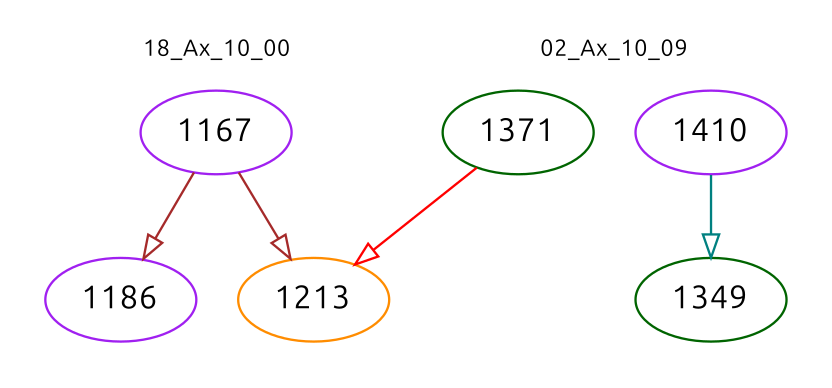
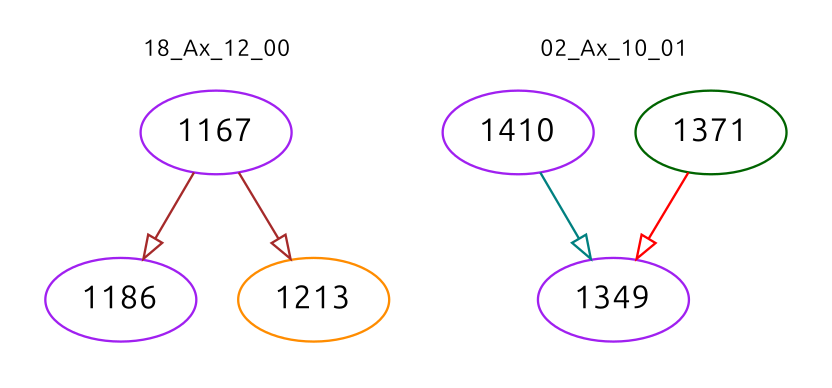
(217, 50) -> (217, 50)
(615, 50) -> (615, 50)
(441, 196) -> (669, 206)
(711, 300) -> (613, 300)
